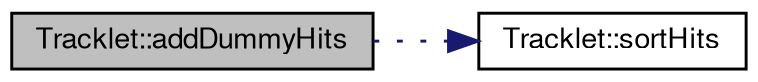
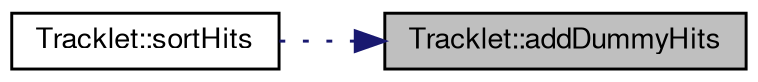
(411, 41) -> (317, 41)
